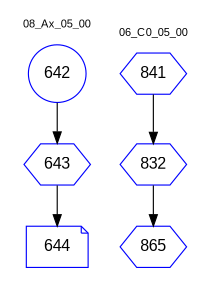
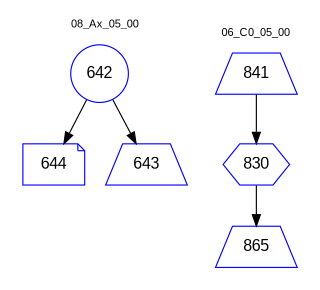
(153, 74) -> (256, 74)
(57, 164) -> (146, 164)
(153, 164) -> (256, 164)
(57, 200) -> (78, 117)
(153, 247) -> (256, 247)
